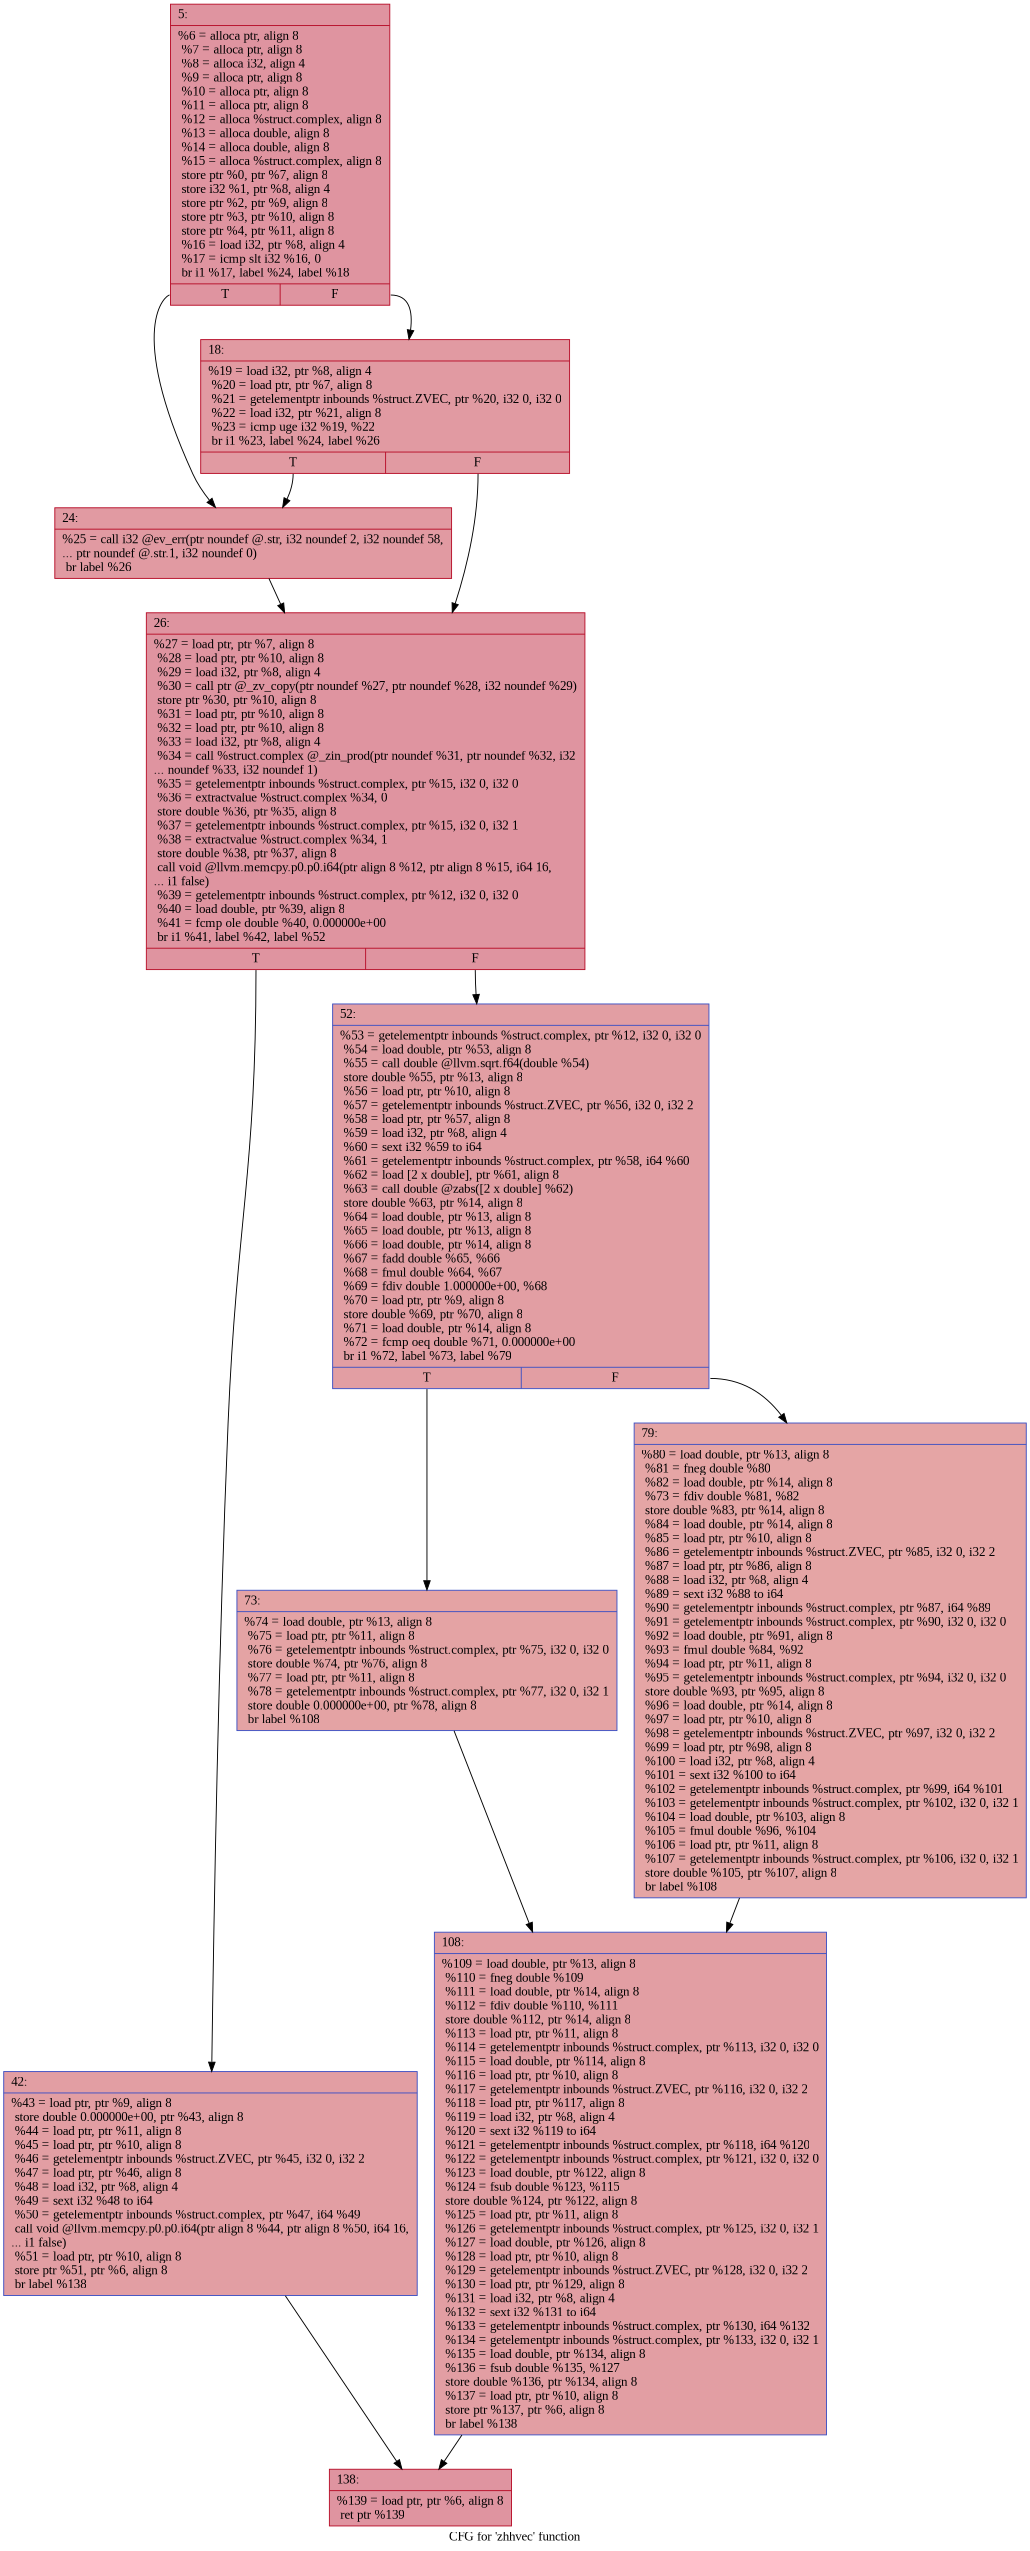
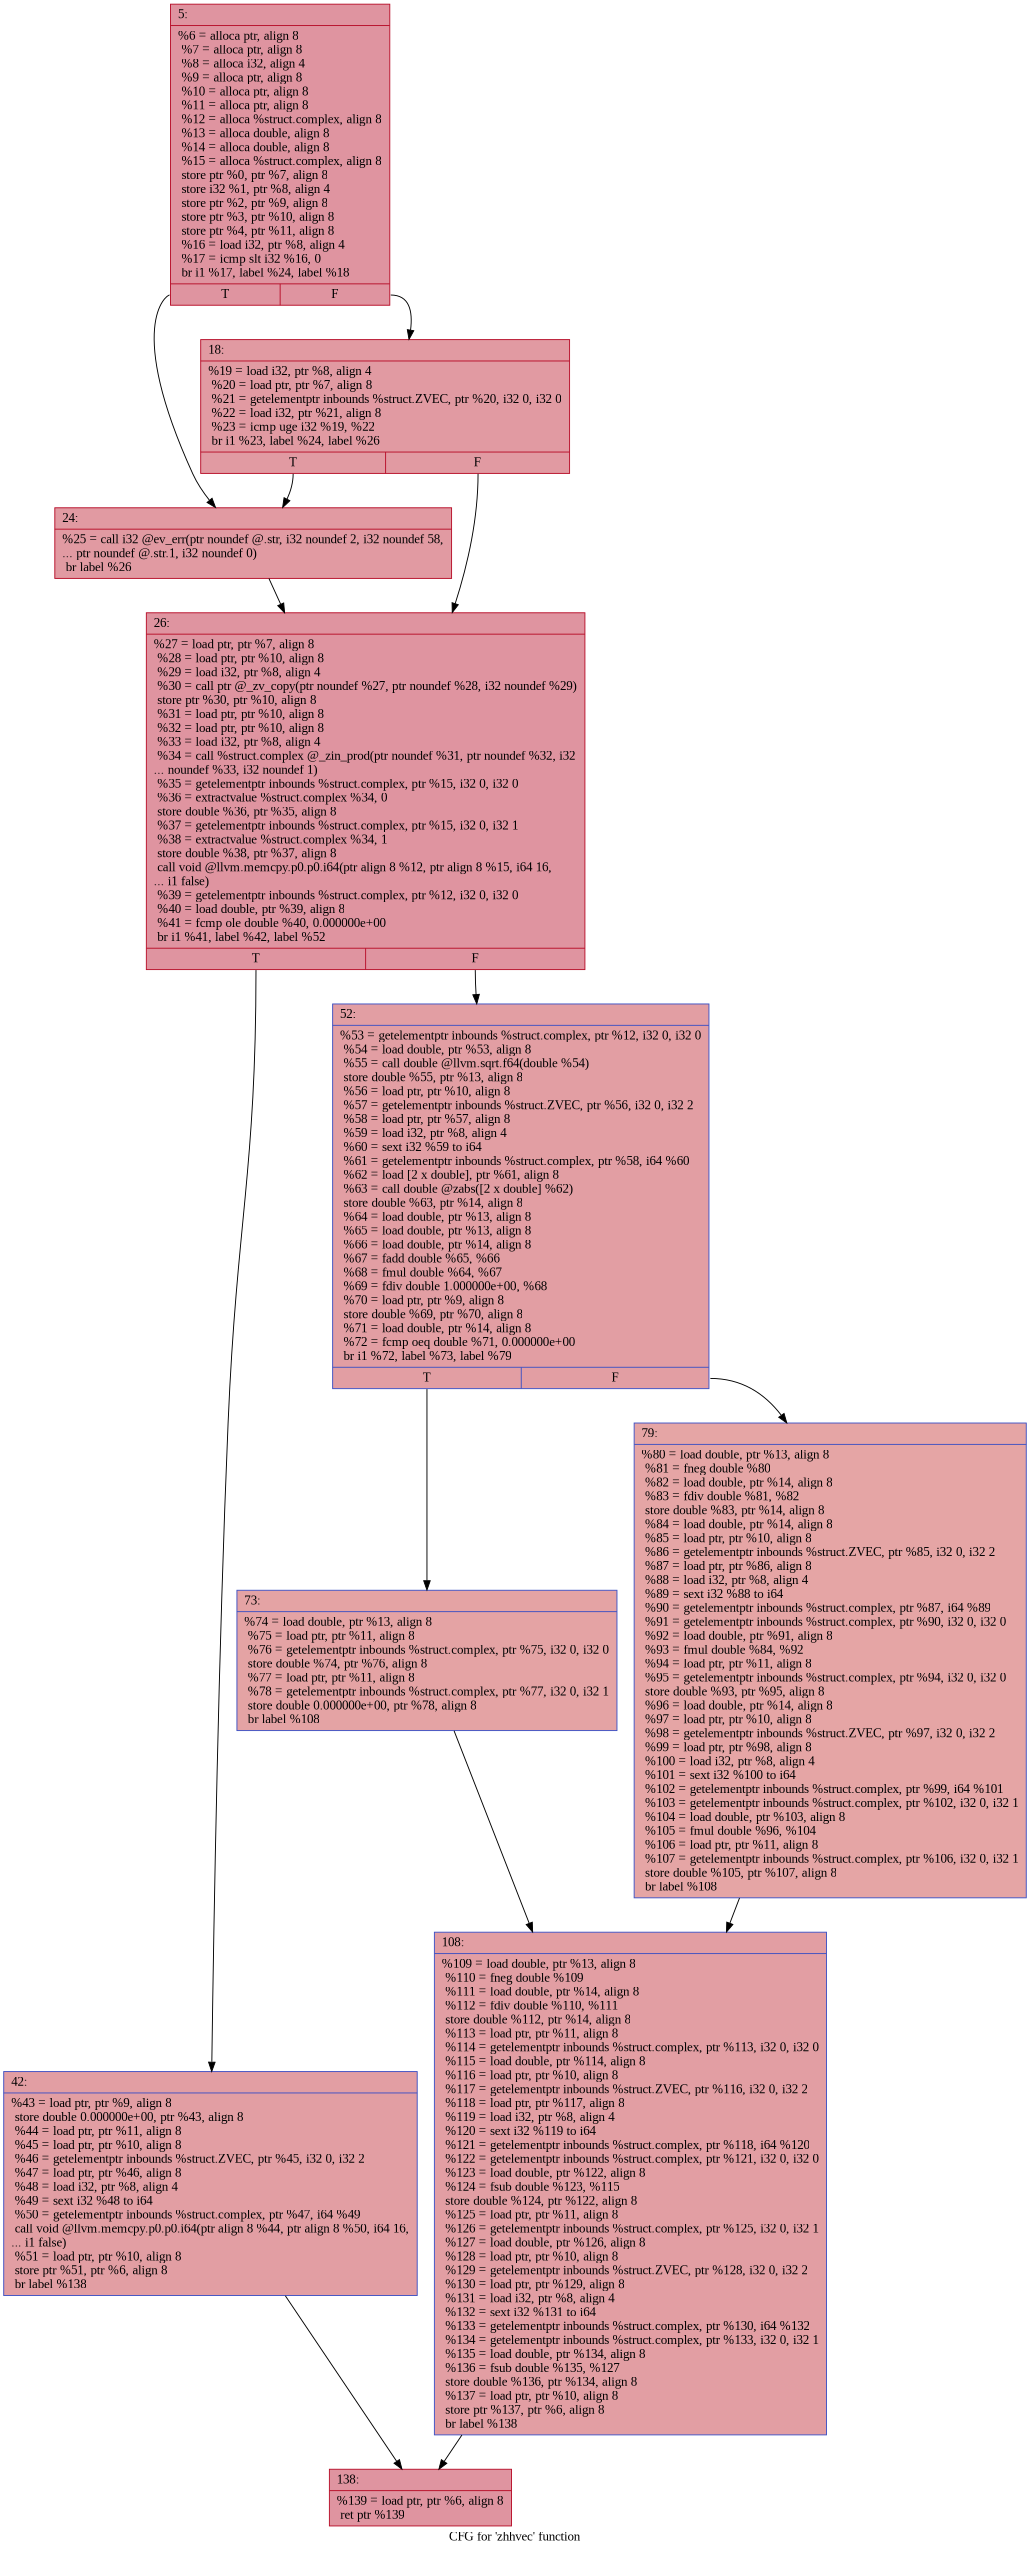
(721, 1496) -> (721, 1496)
